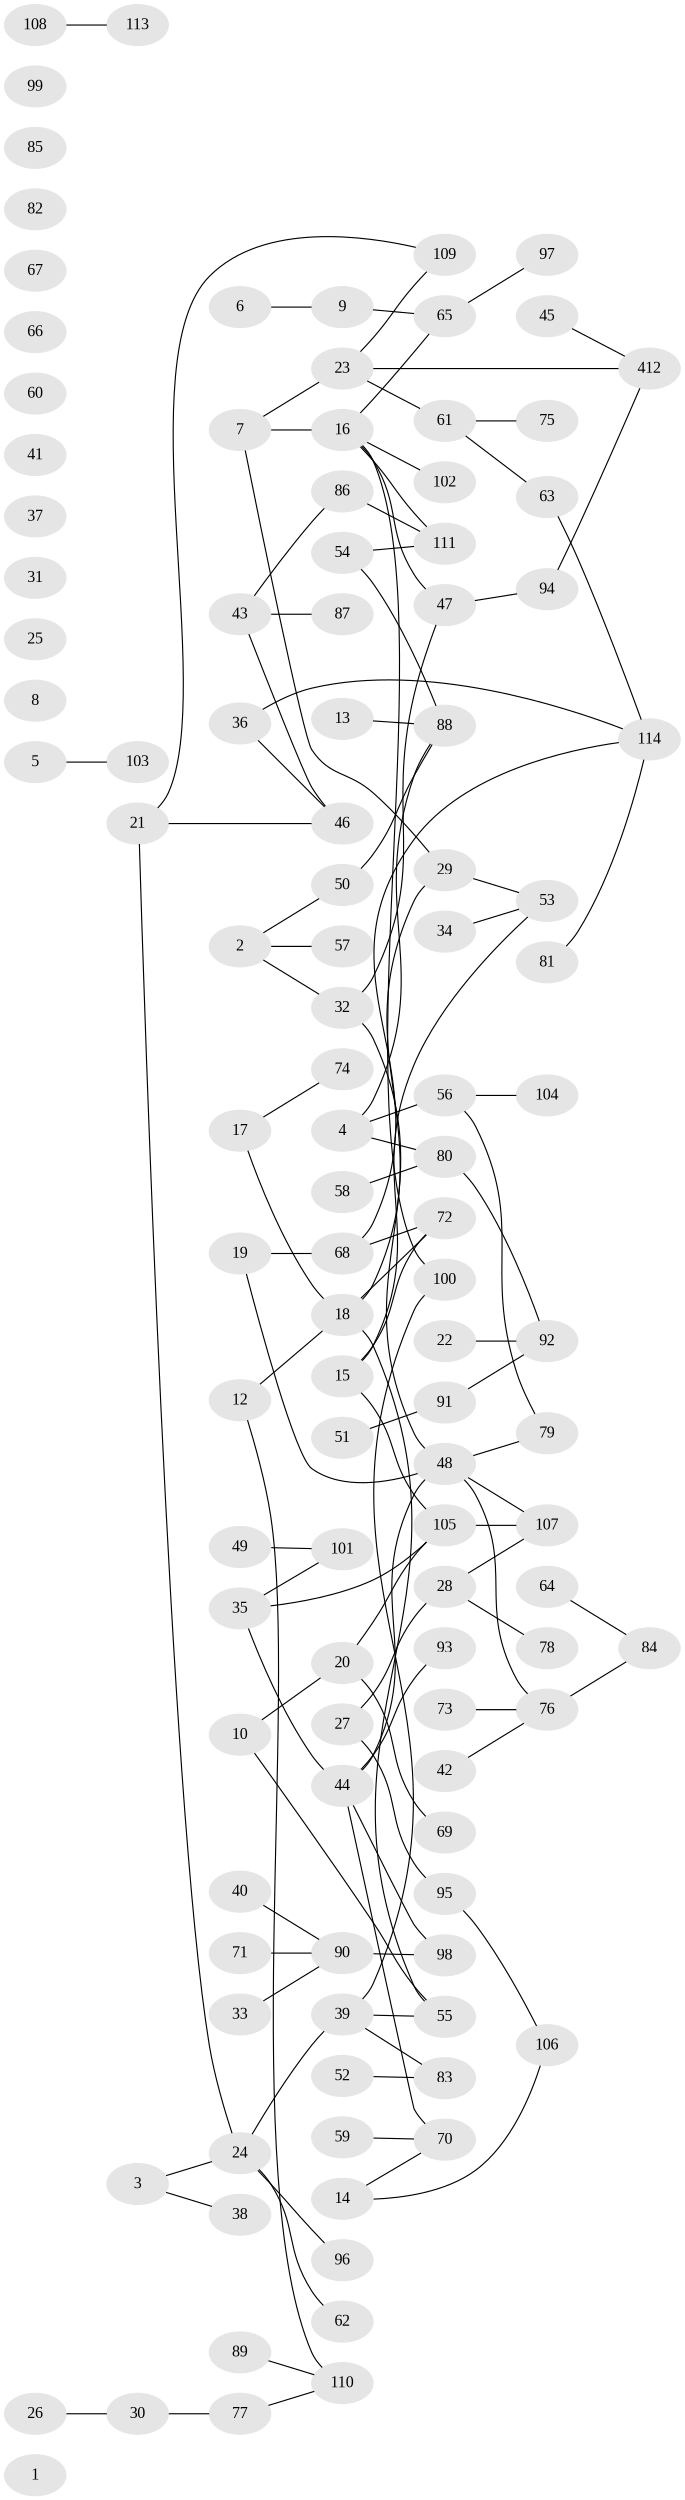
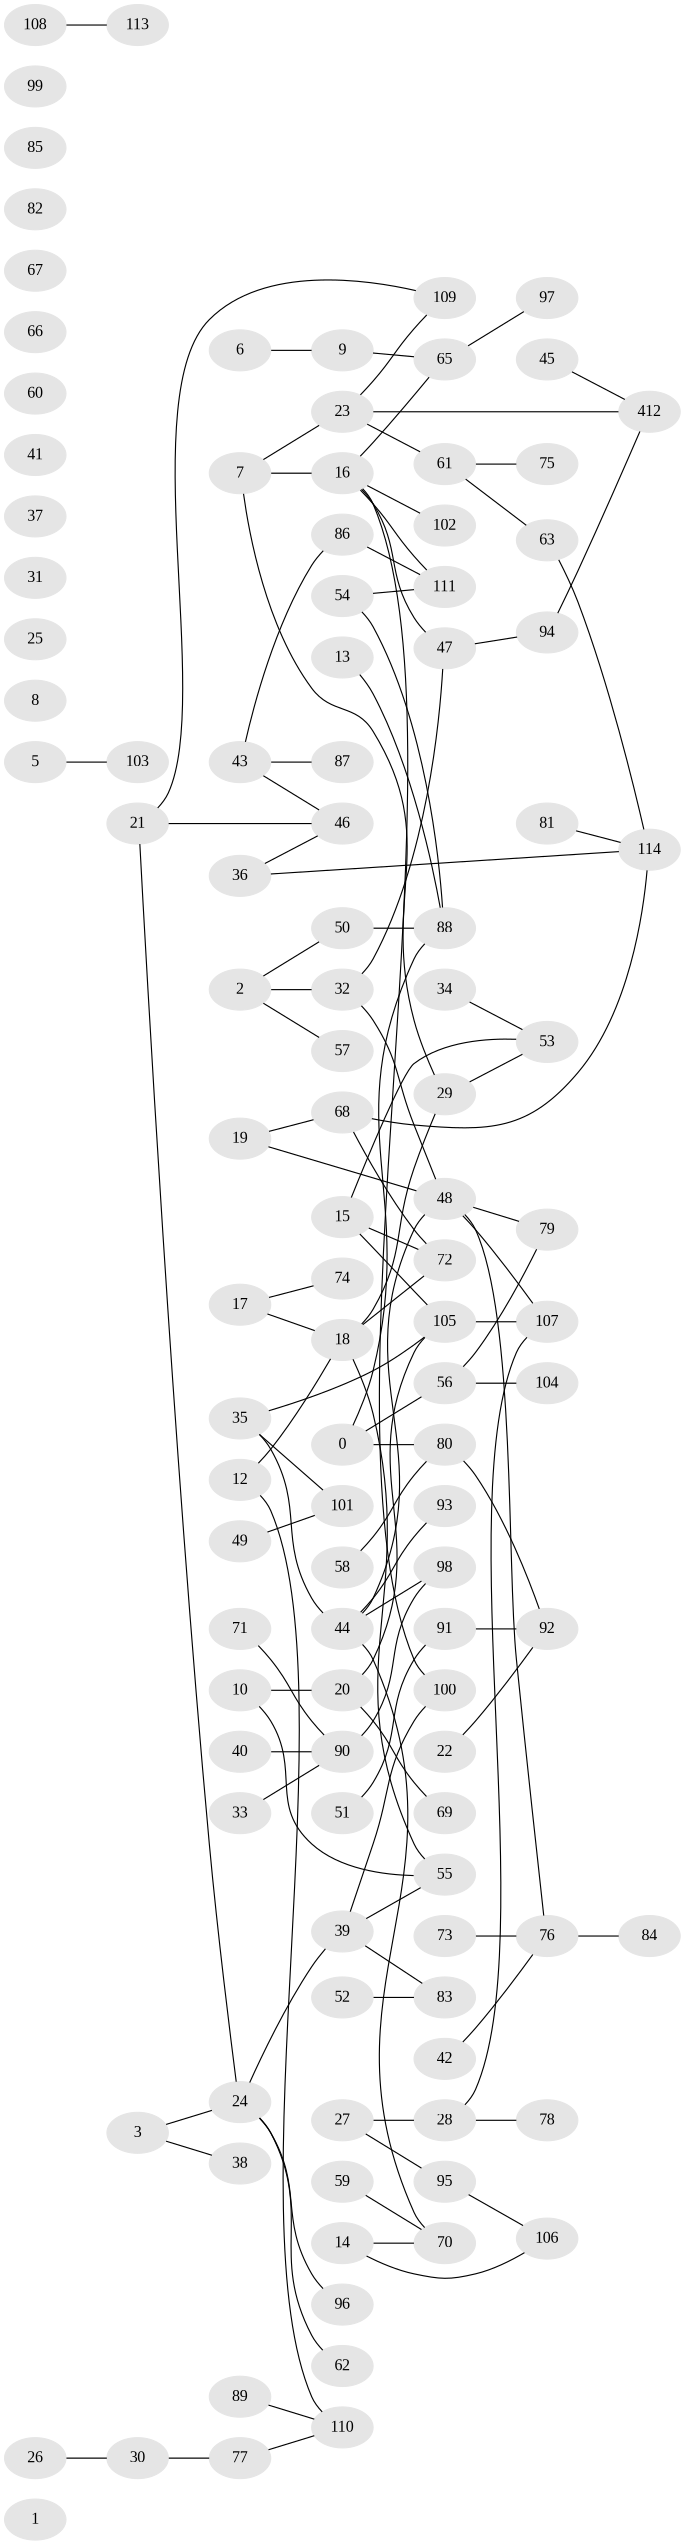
(342, 1131) -> (342, 1445)
(547, 1587) -> none
